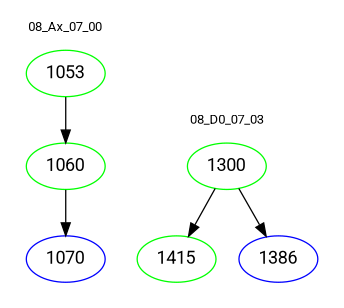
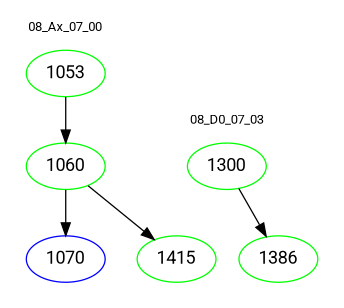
(205, 207) -> (108, 202)
(278, 259) -> (278, 259)
